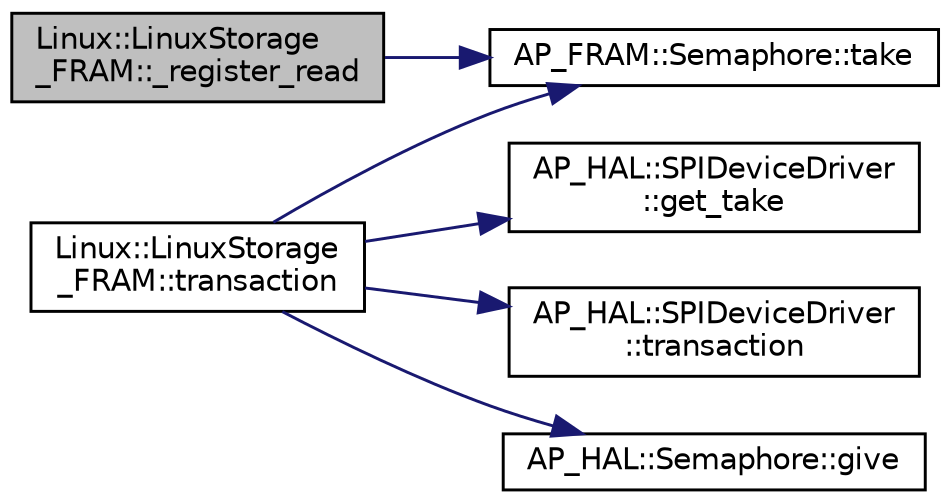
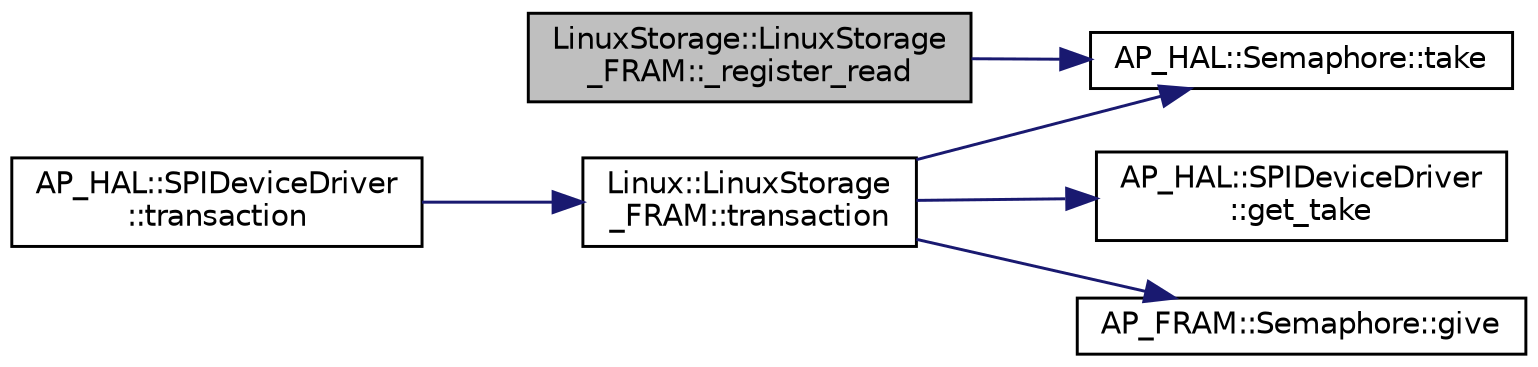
(198, 58) -> (750, 58)
(714, 58) -> (1302, 61)
(422, 295) -> (487, 202)
(714, 462) -> (1302, 326)
